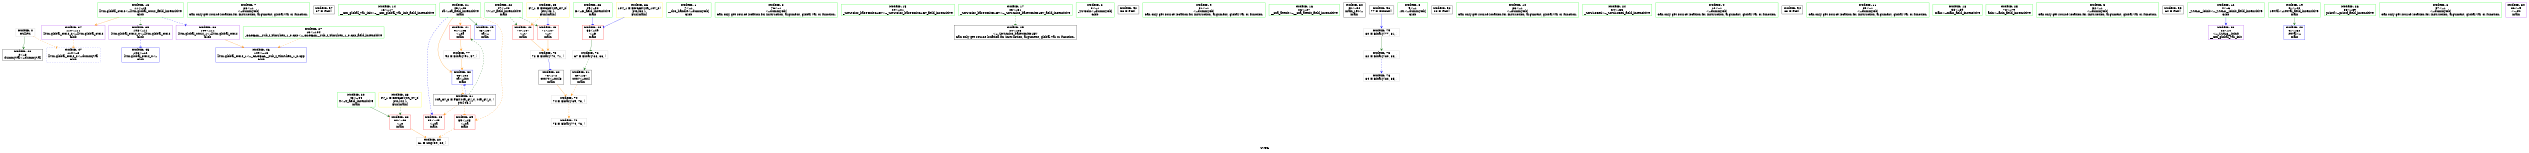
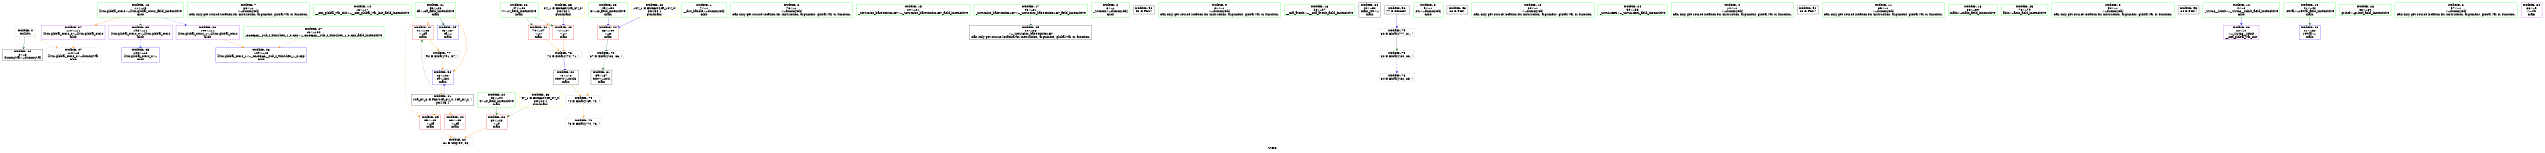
(324, 10) -> none
(548, 44) -> (563, 45)
(428, 62) -> none
